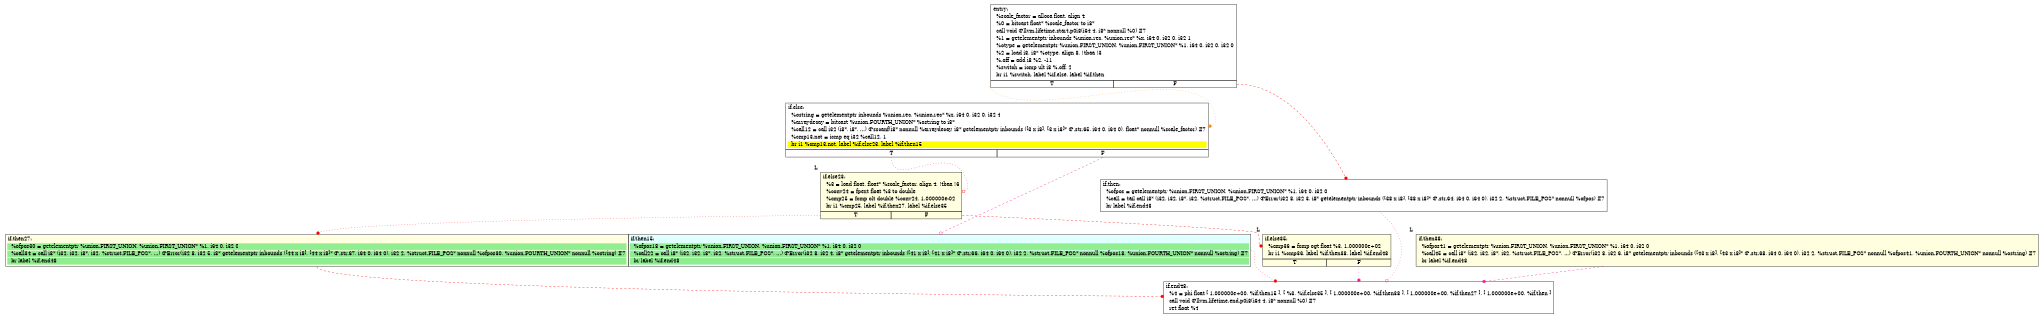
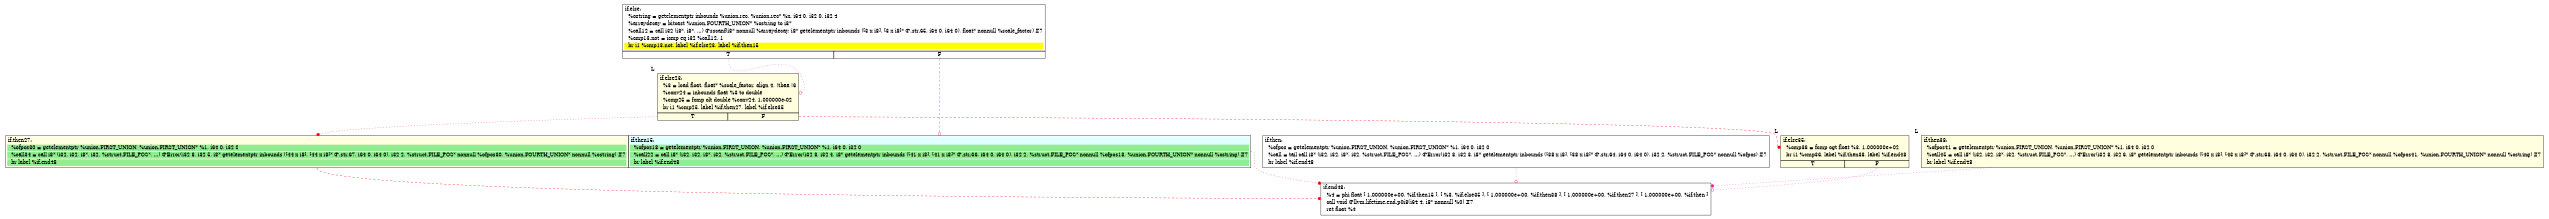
(1113, 46) -> none
(935, 164) -> (772, 65)
(869, 192) -> (711, 93)
(1359, 273) -> (1797, 184)
(1545, 274) -> (1867, 176)
